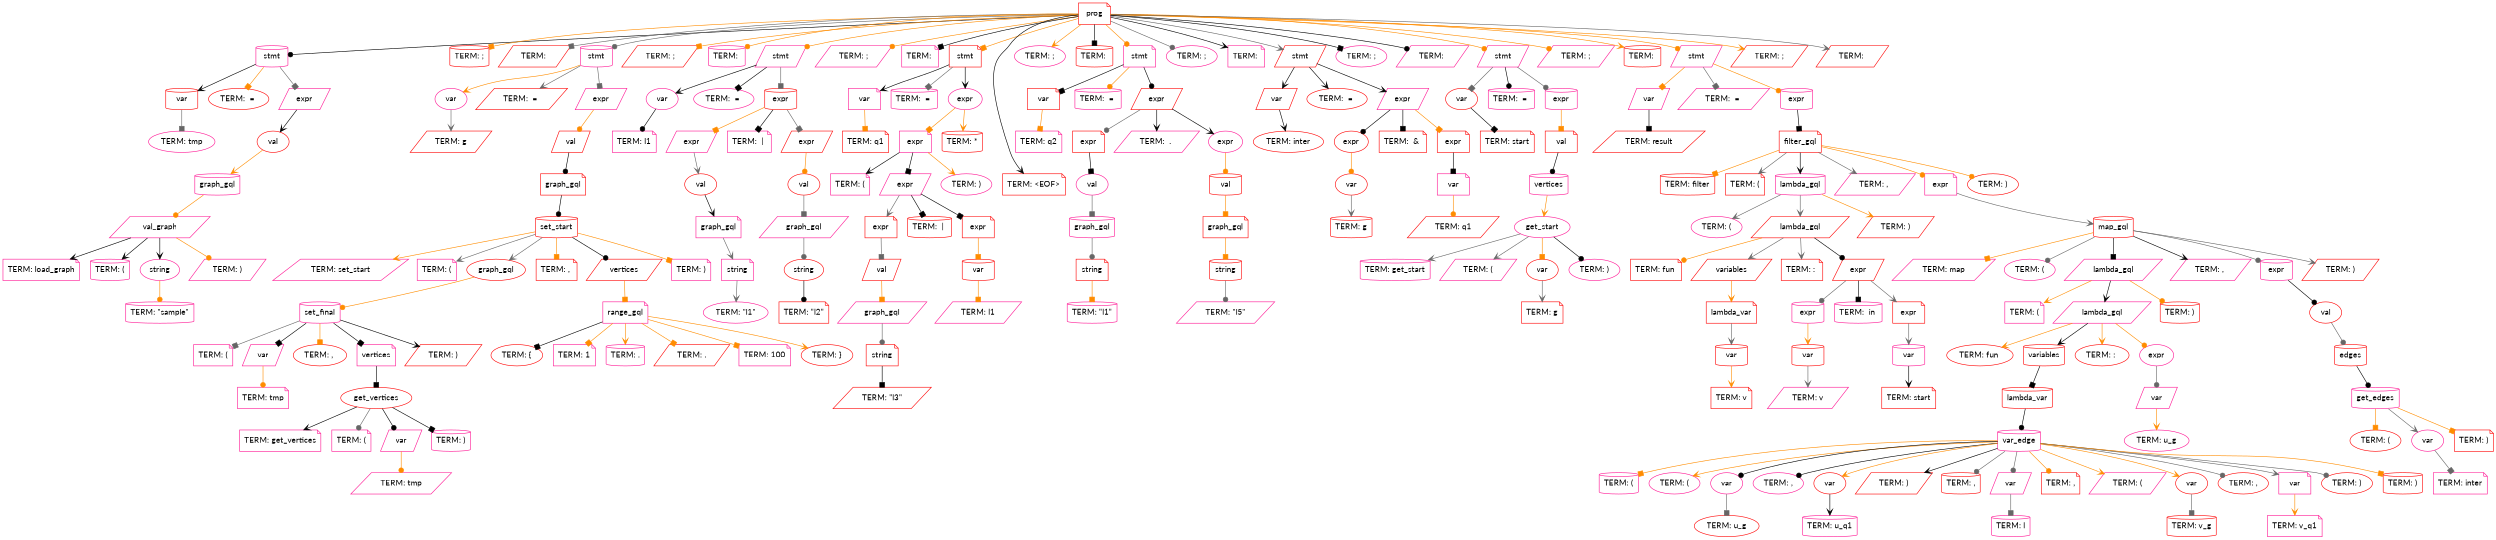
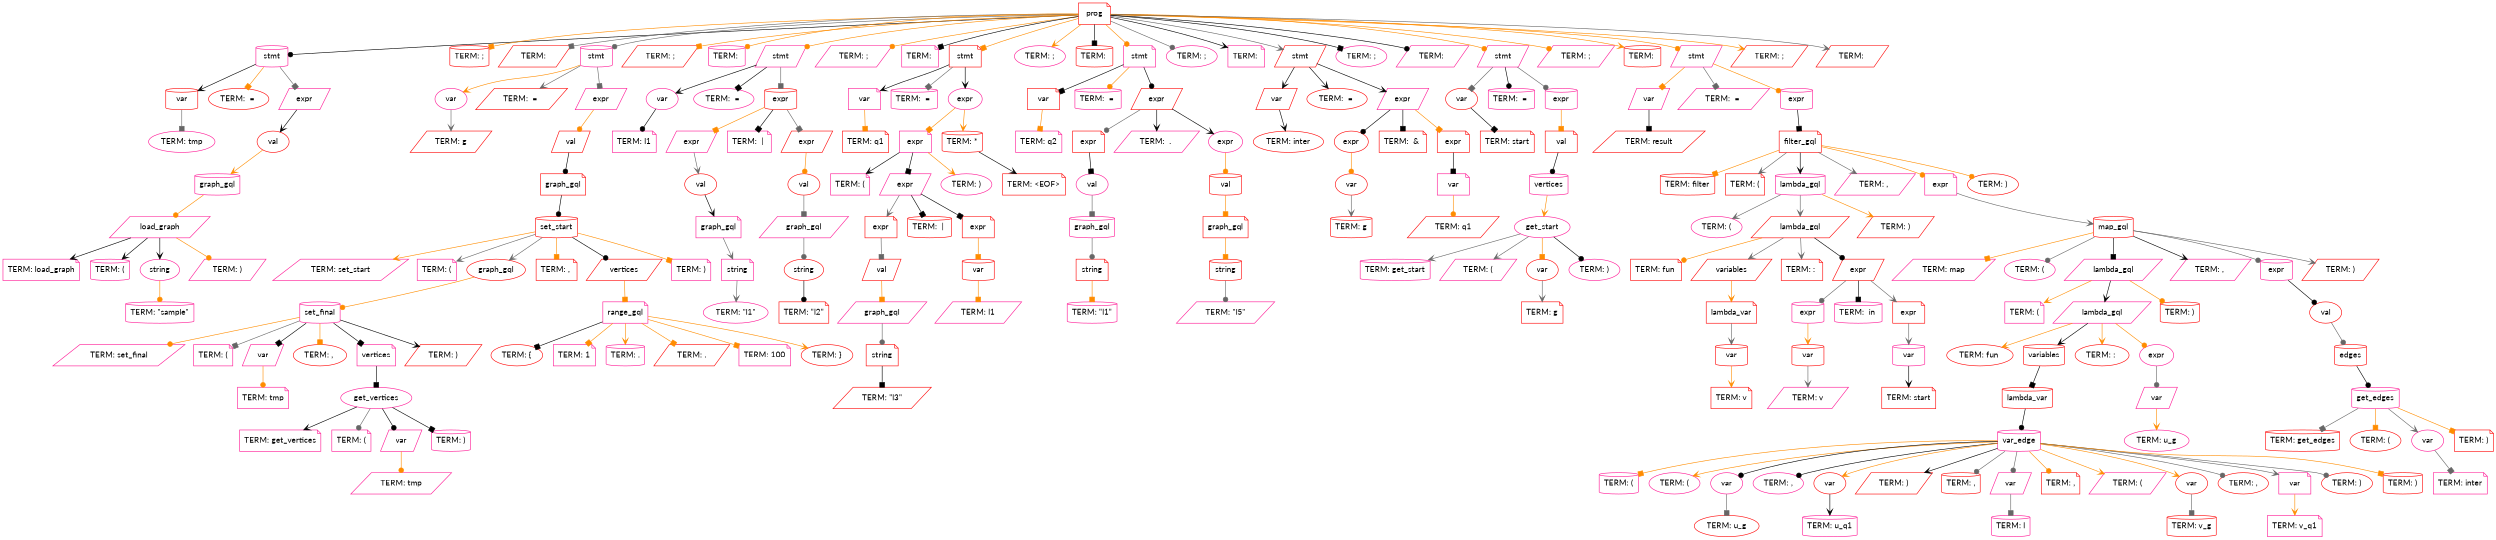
(994, 68) -> (995, 161)
(160, 227) -> (160, 227)
none -> (119, 355)
(376, 398) -> (376, 398)
none -> (2303, 441)
